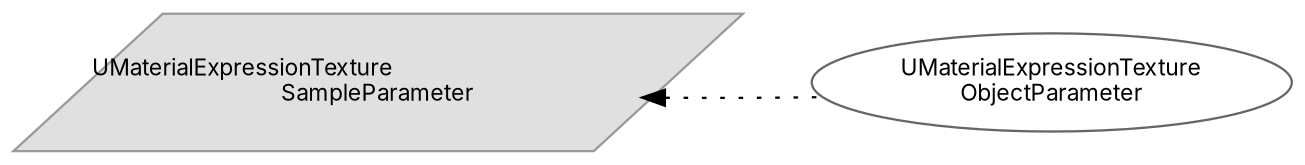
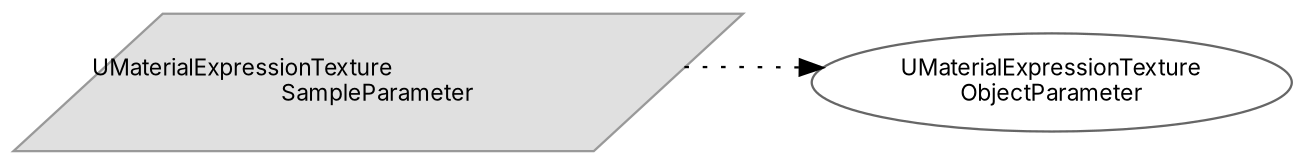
(744, 98) -> (736, 67)
